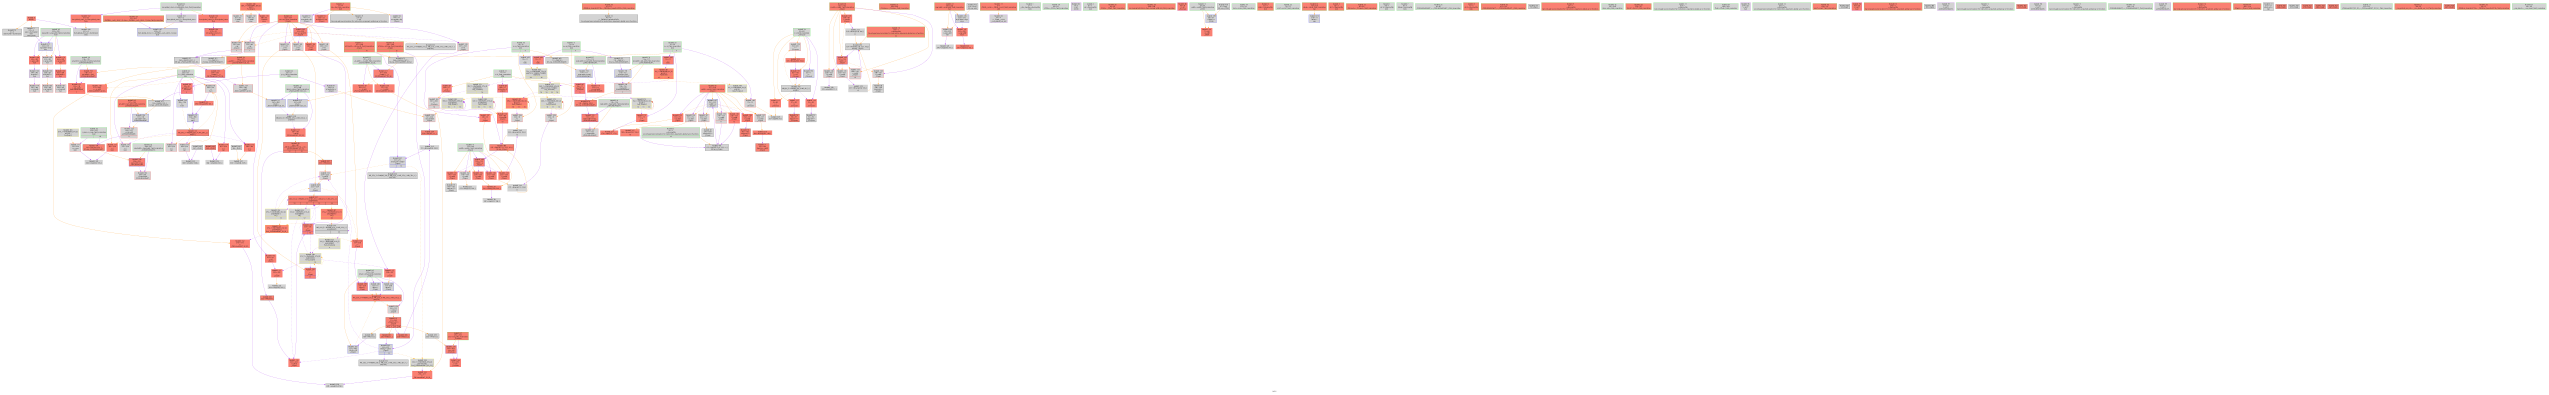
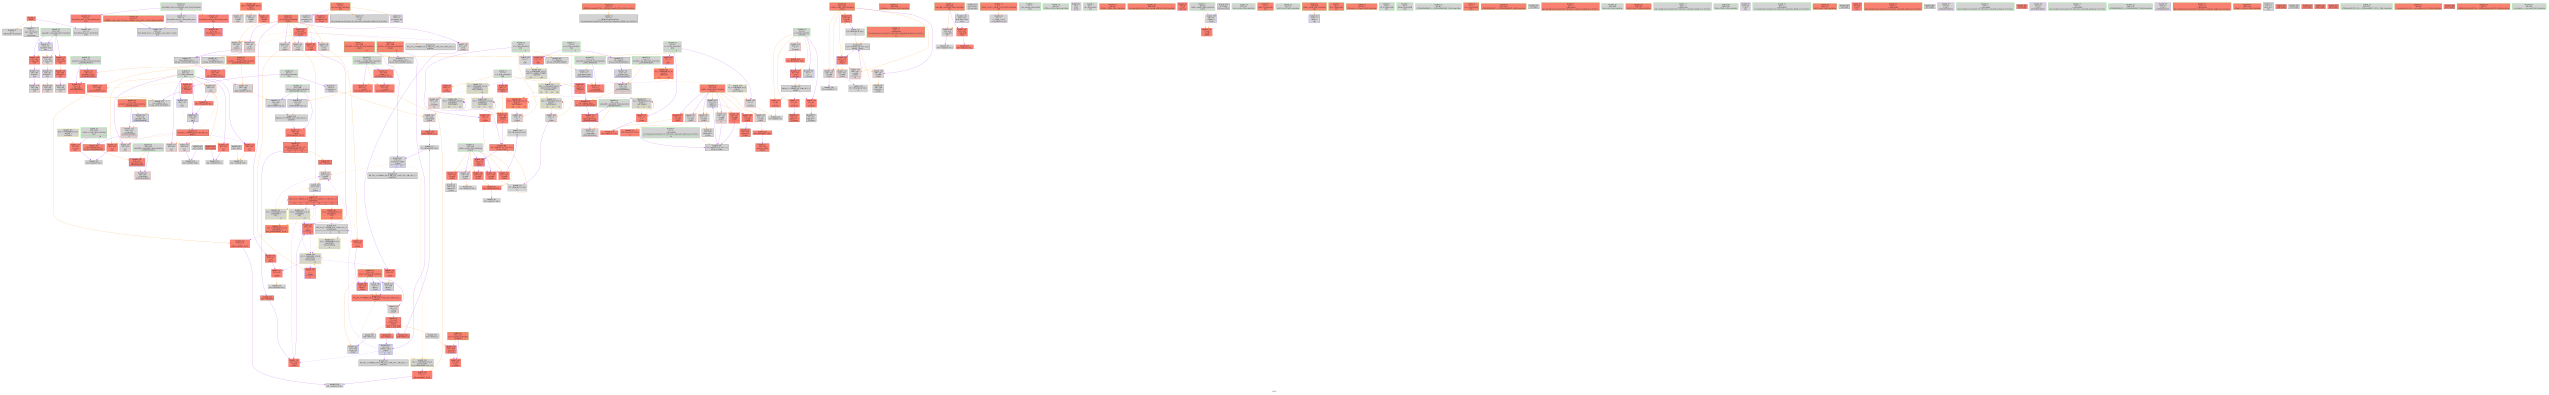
(75, 147) -> (75, 147)
(370, 273) -> (370, 273)
